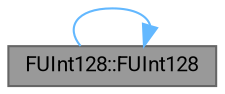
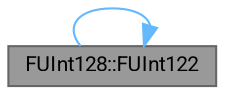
(112, 66) -> (112, 66)
